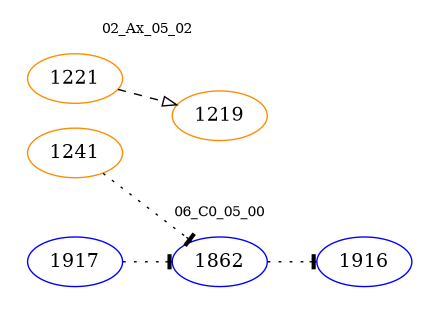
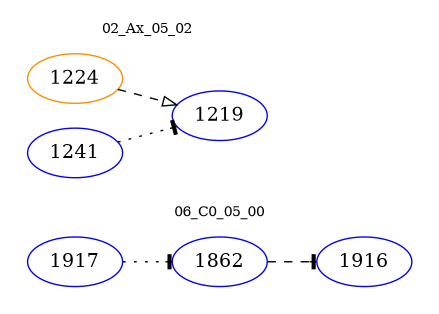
(75, 79) -> (75, 79)
(220, 116) -> (220, 116)
(75, 153) -> (75, 153)
(149, 208) -> (144, 135)
(288, 262) -> (288, 262)
